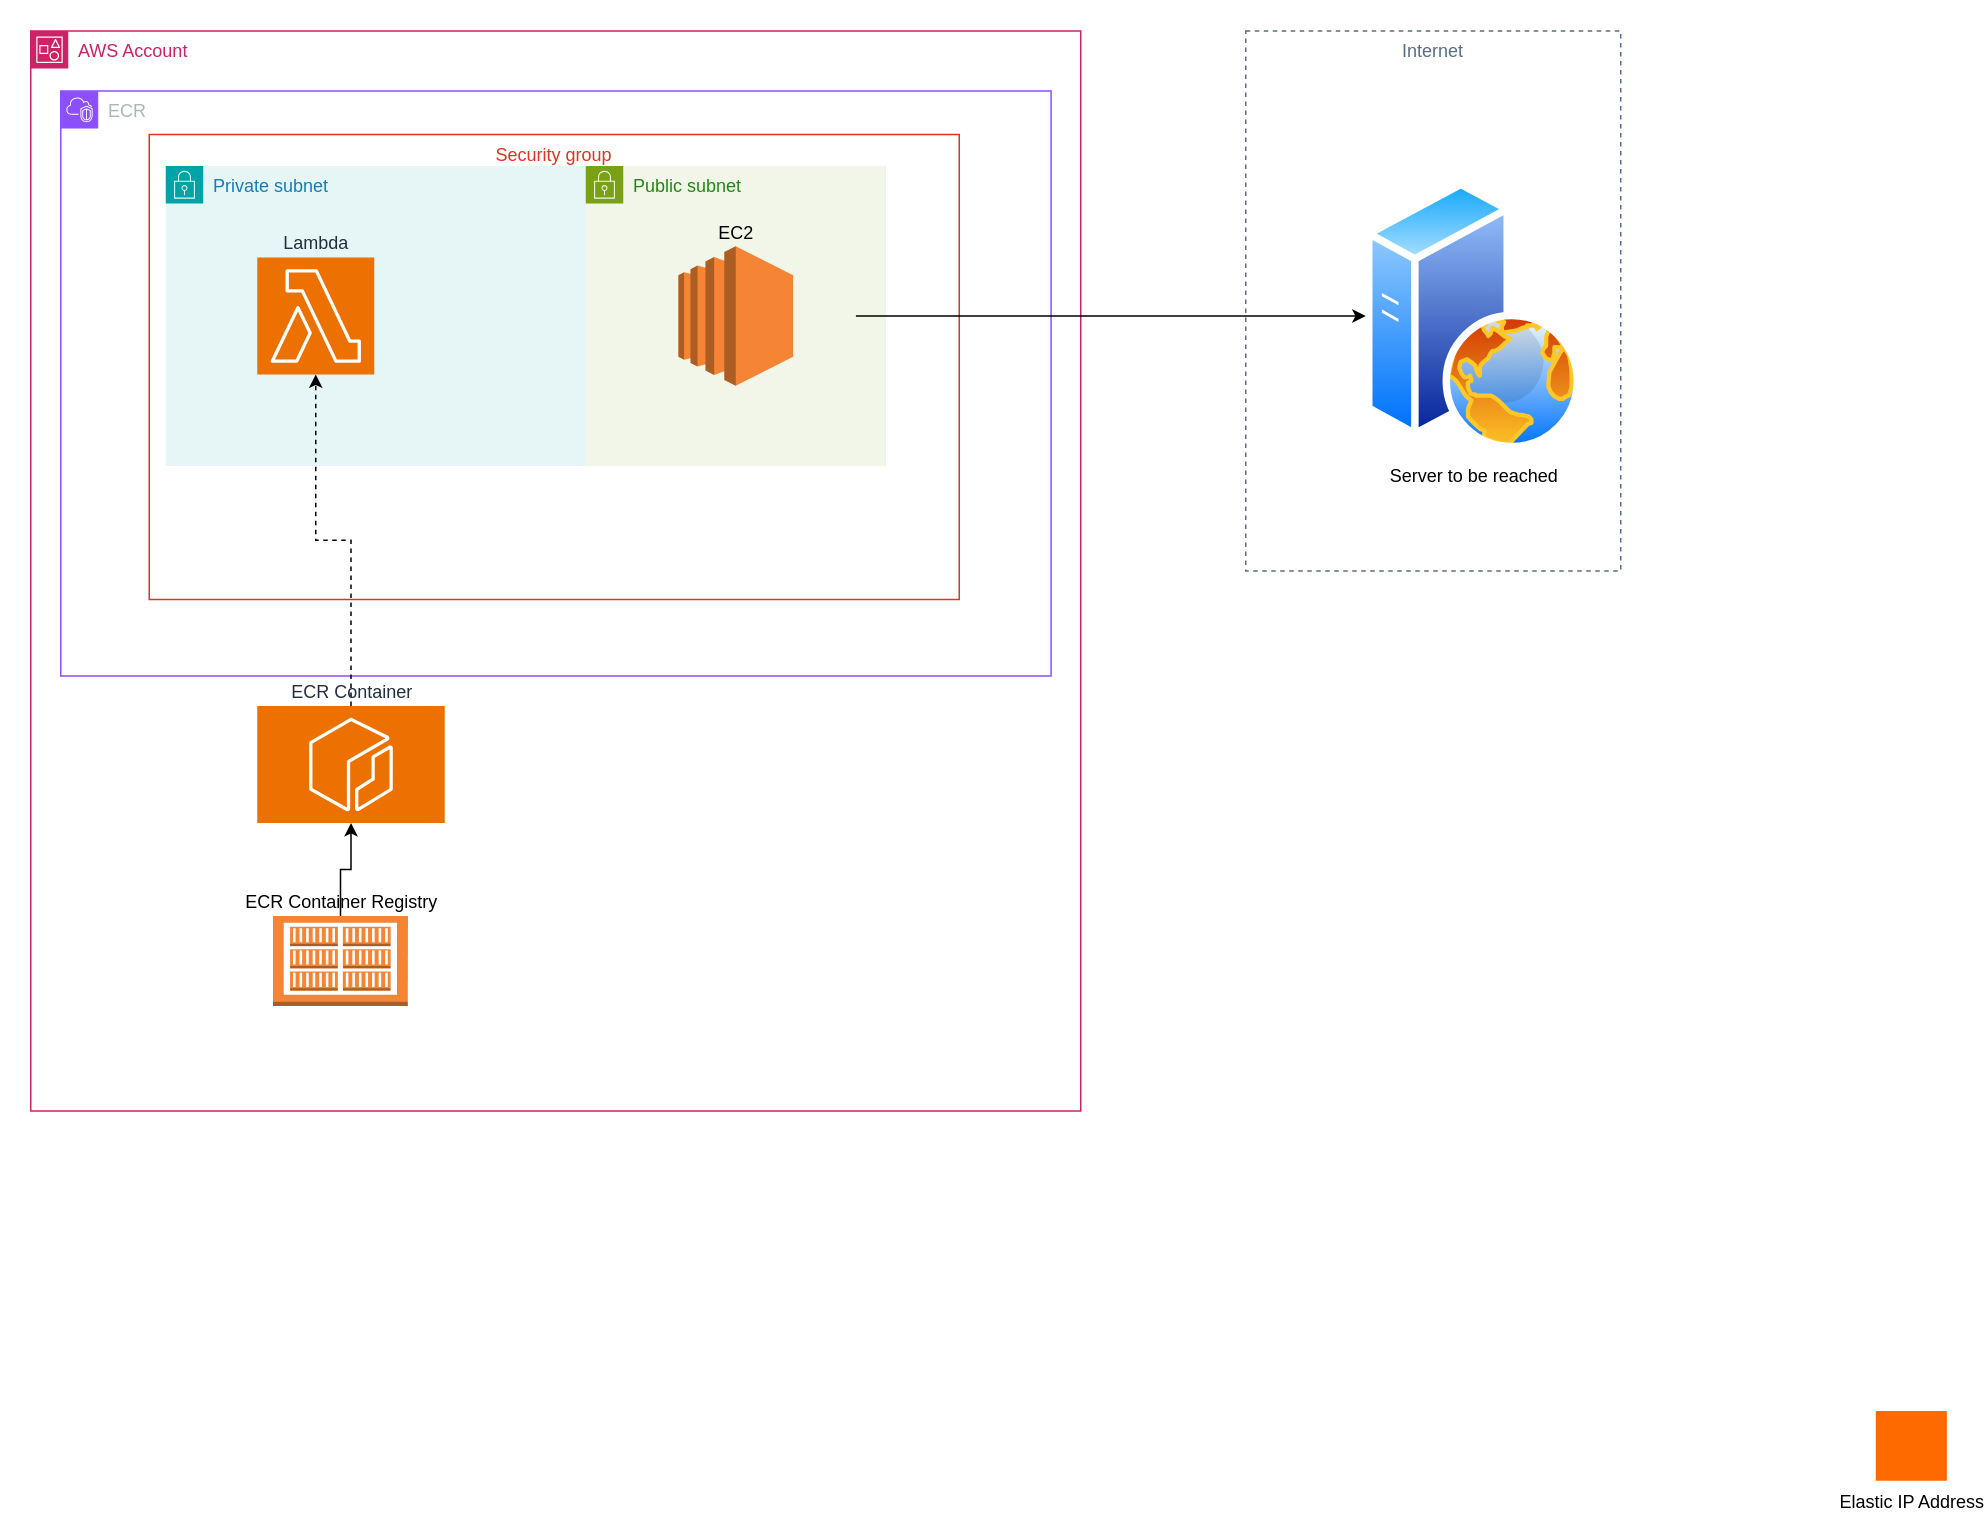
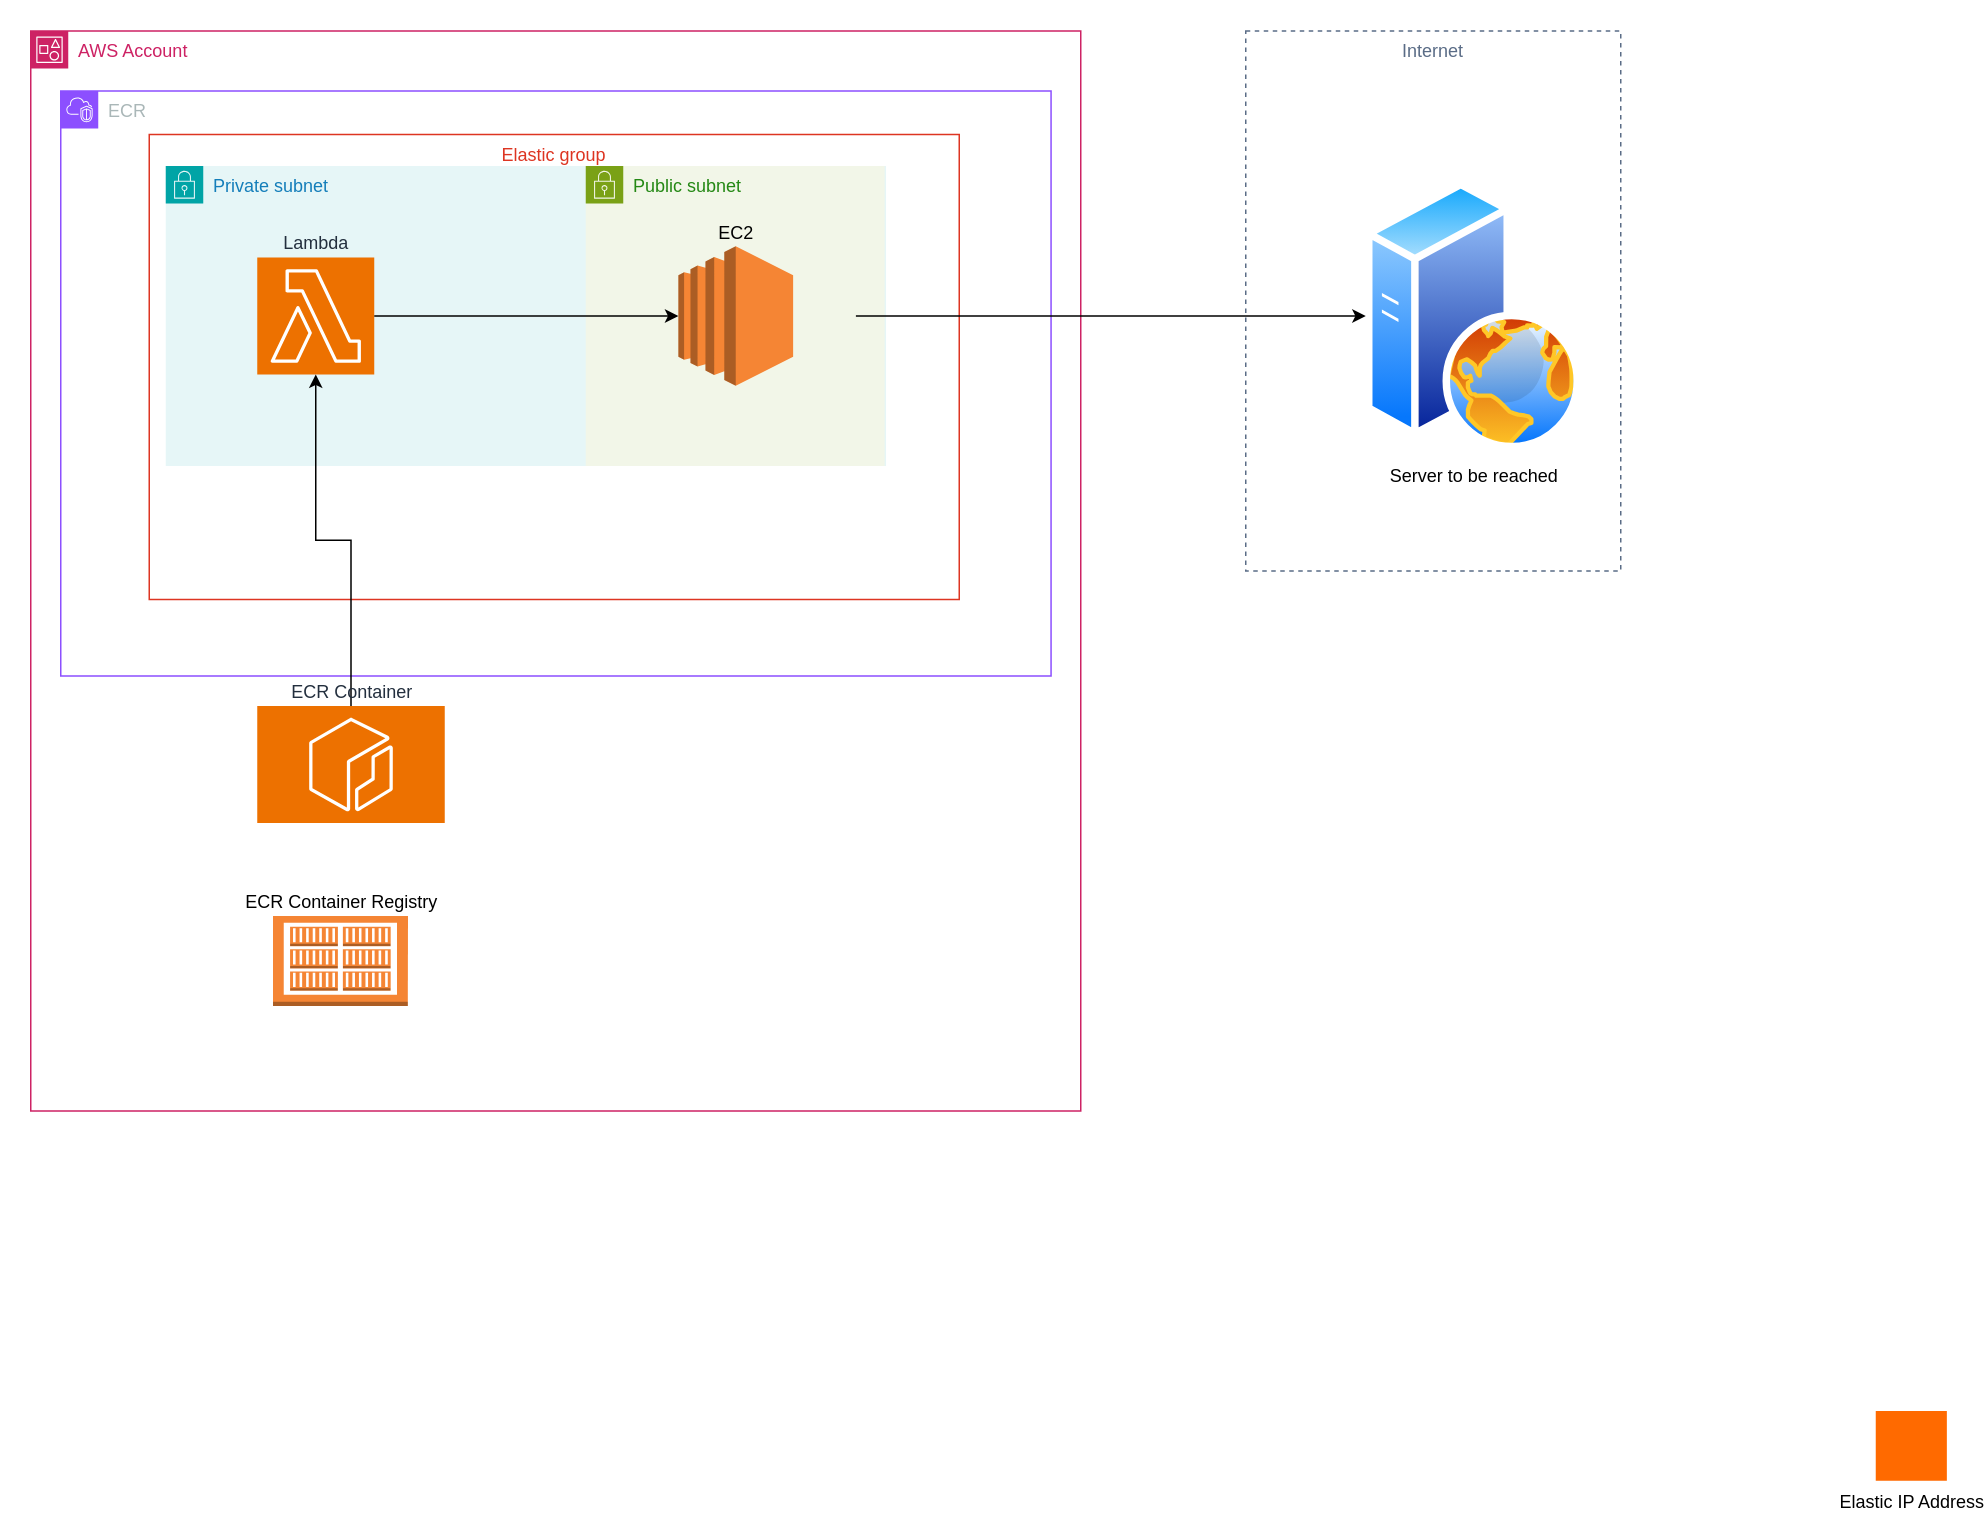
(554, 156) -> (554, 156)
none -> (522, 316)
(336, 540) -> (336, 540)
(341, 869) -> none
